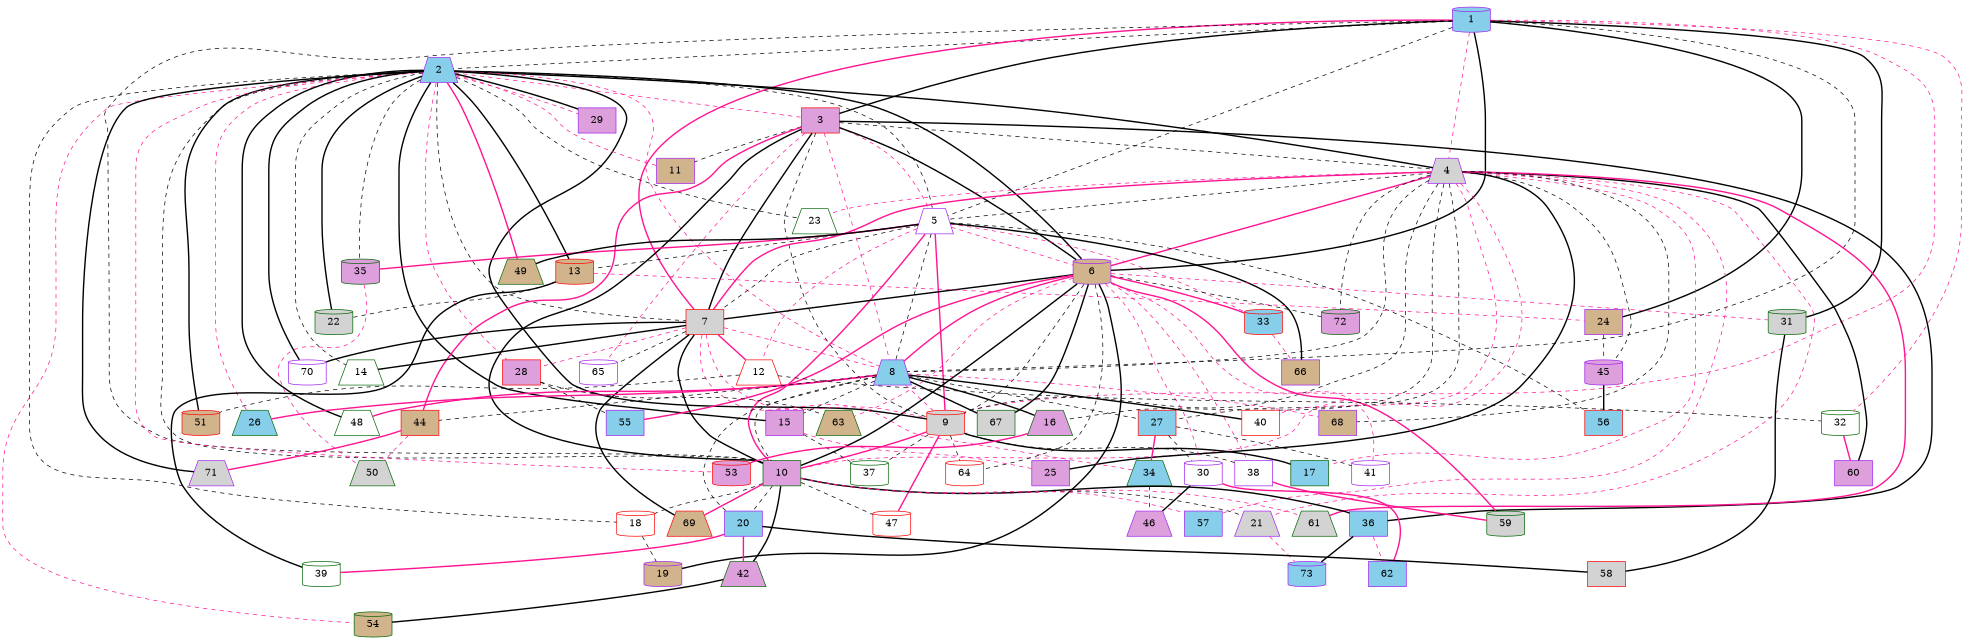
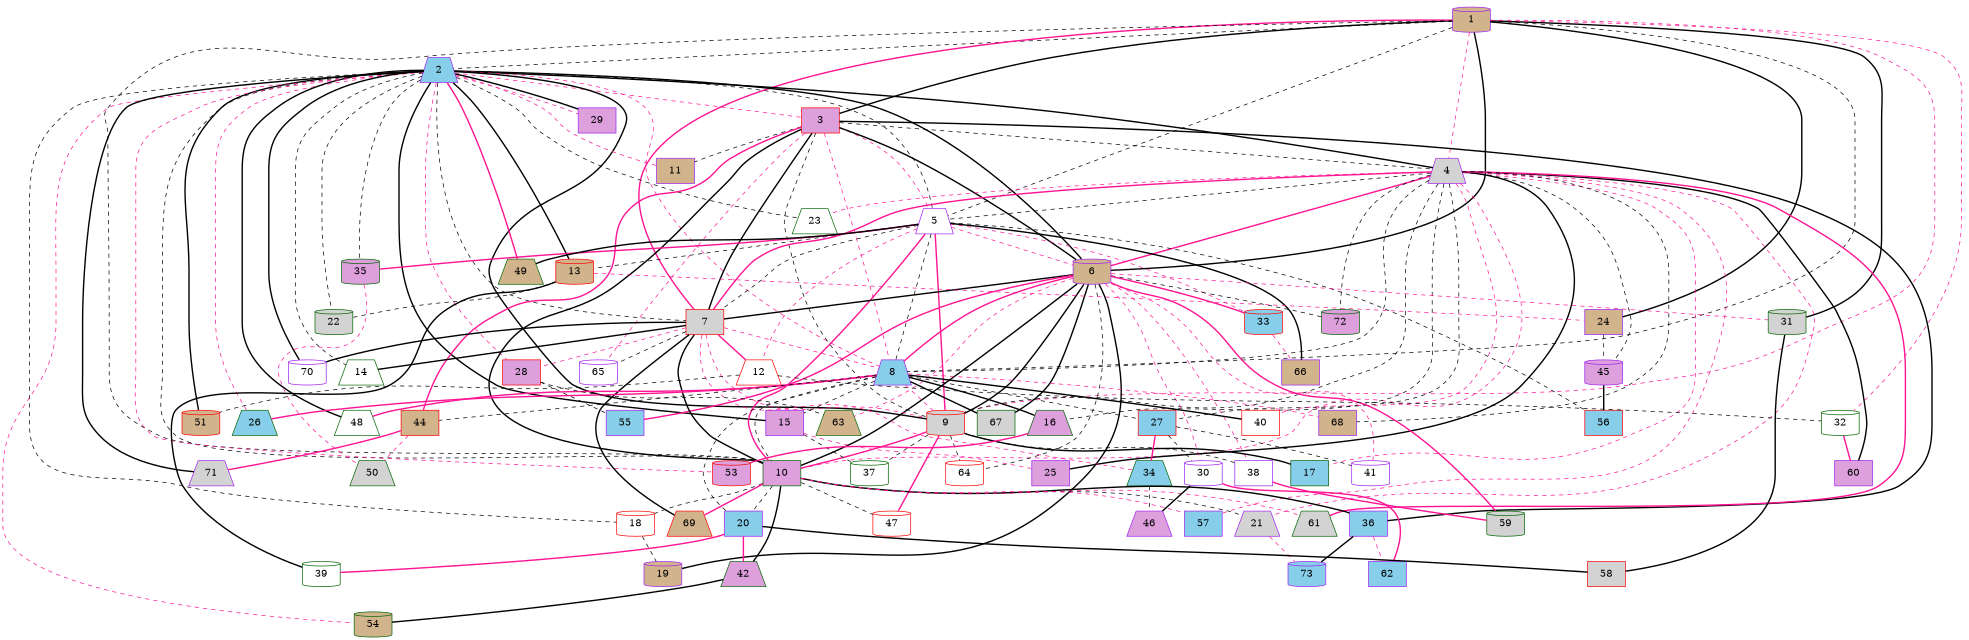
(1471, 20) -> (1471, 20)
(322, 167) -> (322, 167)
(1032, 357) -> (1032, 357)
